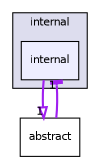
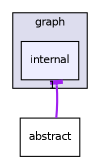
(50, 23) -> (50, 23)
(43, 95) -> none
